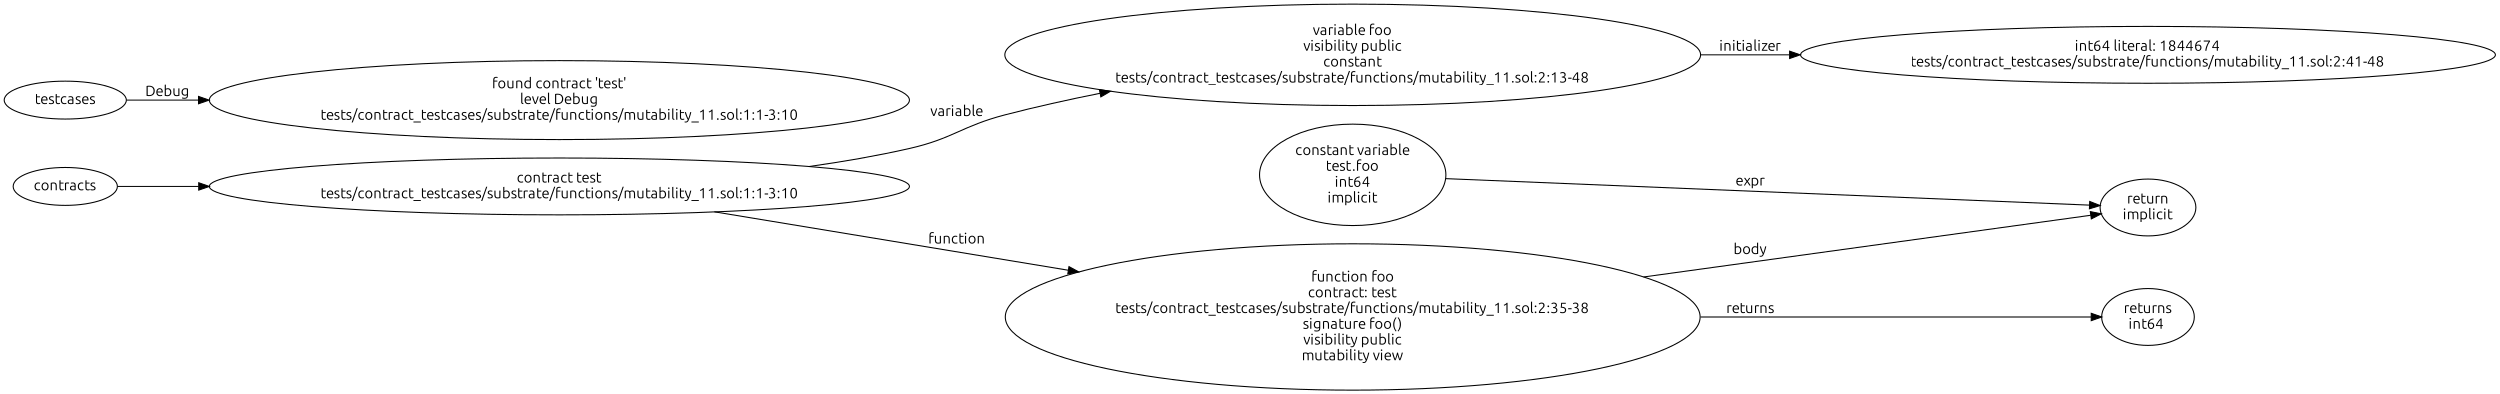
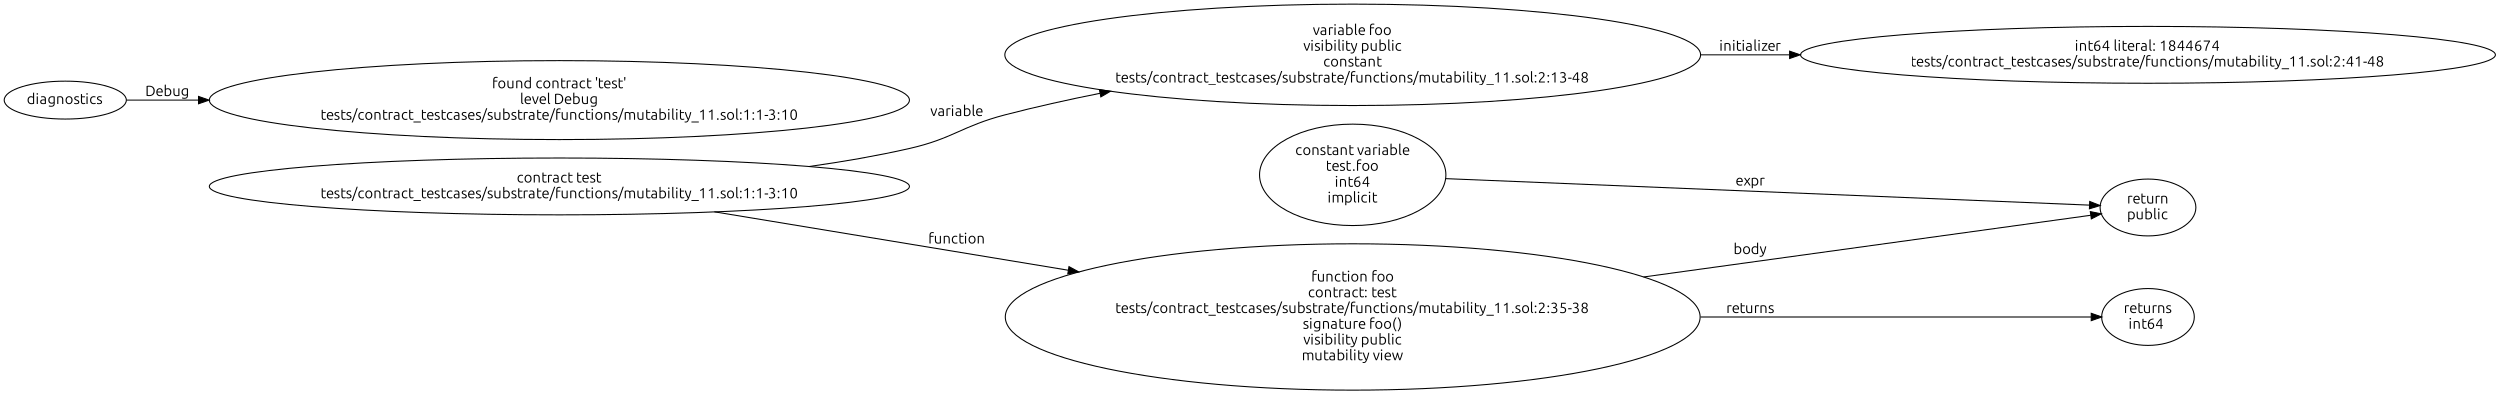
(65, 100) -> (65, 100)
(65, 186) -> none
(2148, 207) -> (2148, 207)
